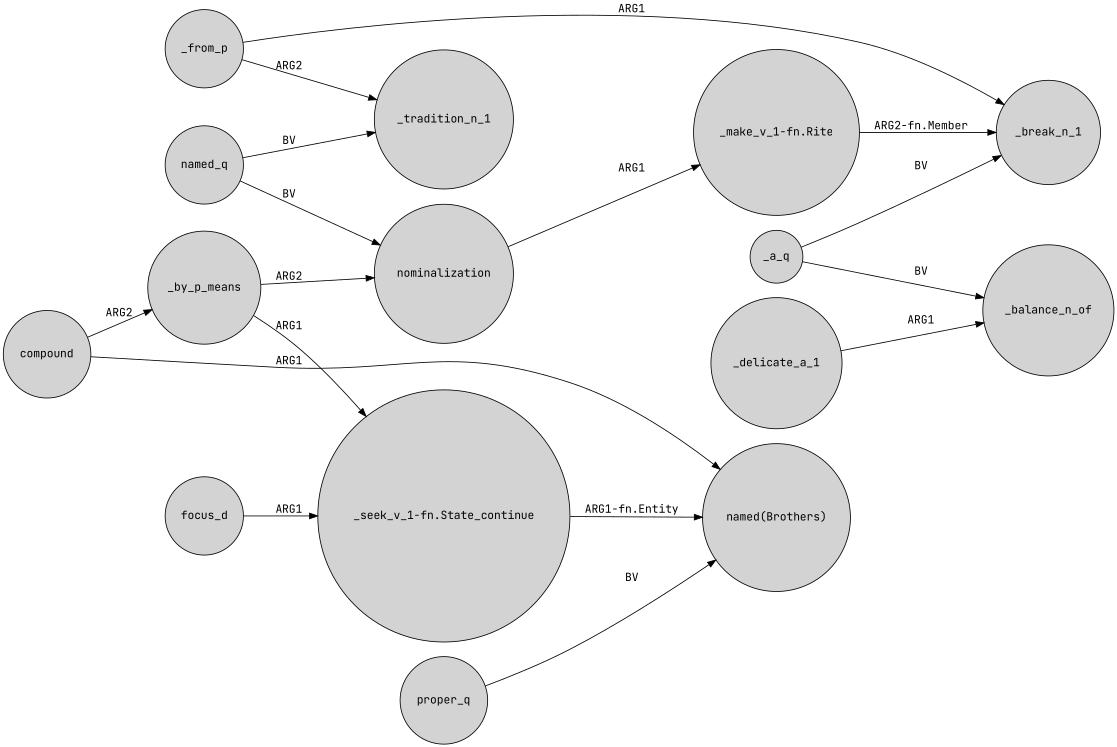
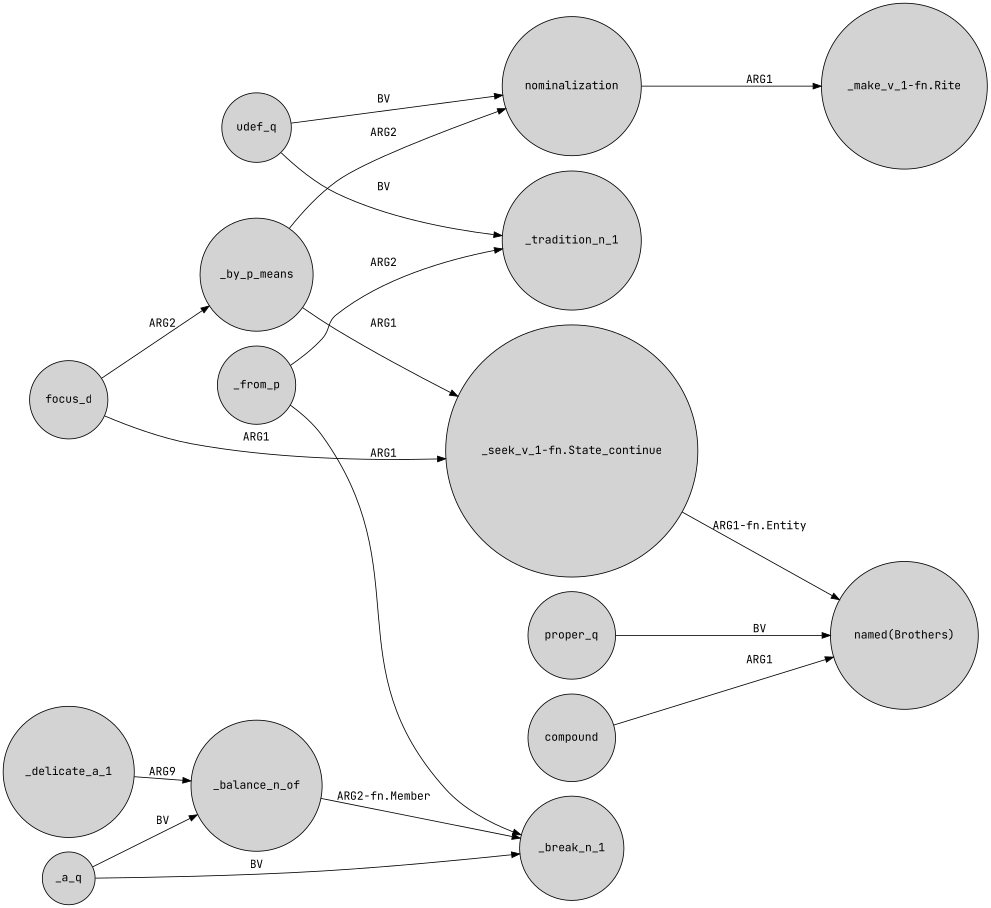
(924, 132) -> (416, 817)
(204, 165) -> (257, 128)
(921, 321) -> (163, 772)
(116, 325) -> (152, 344)
